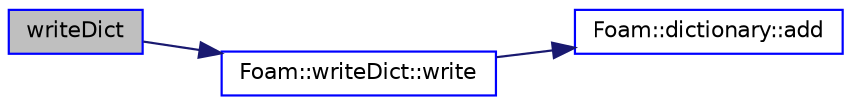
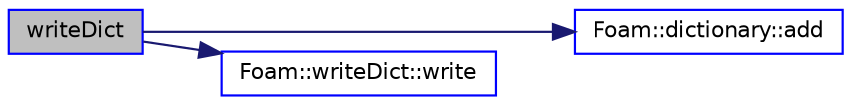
(525, 54) -> (348, 32)
